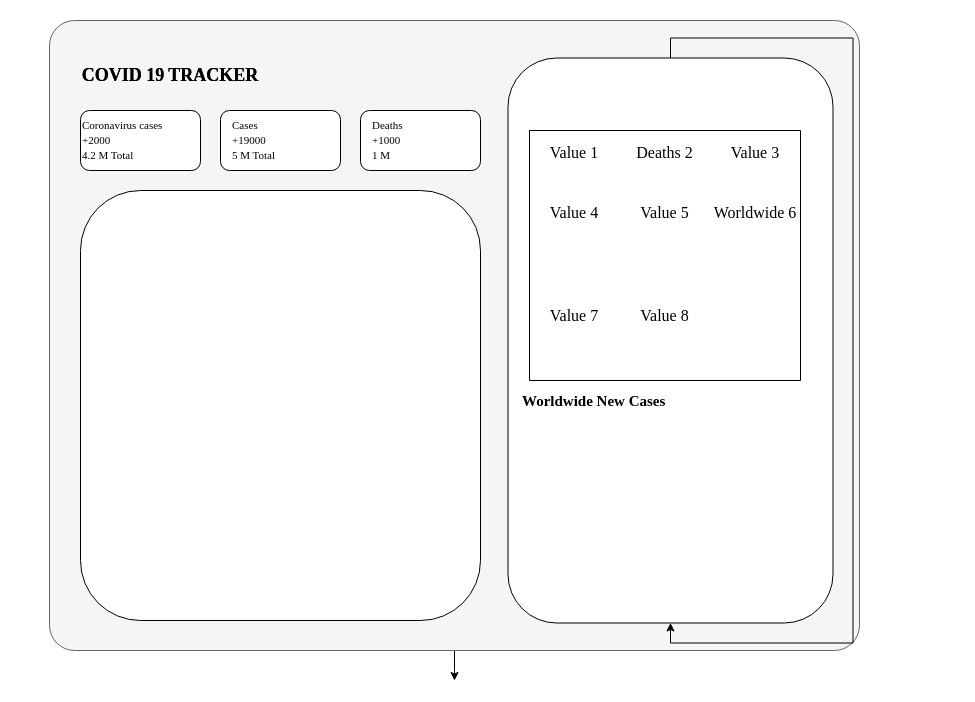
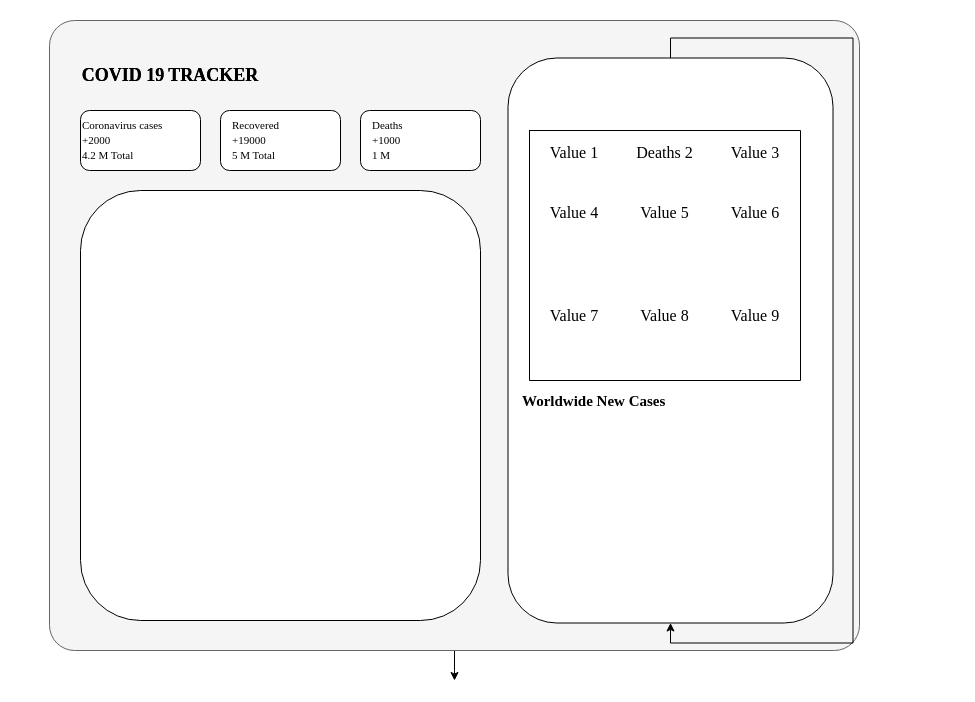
(248, 126) -> (260, 126)
(756, 213) -> (756, 213)
none -> (756, 315)
